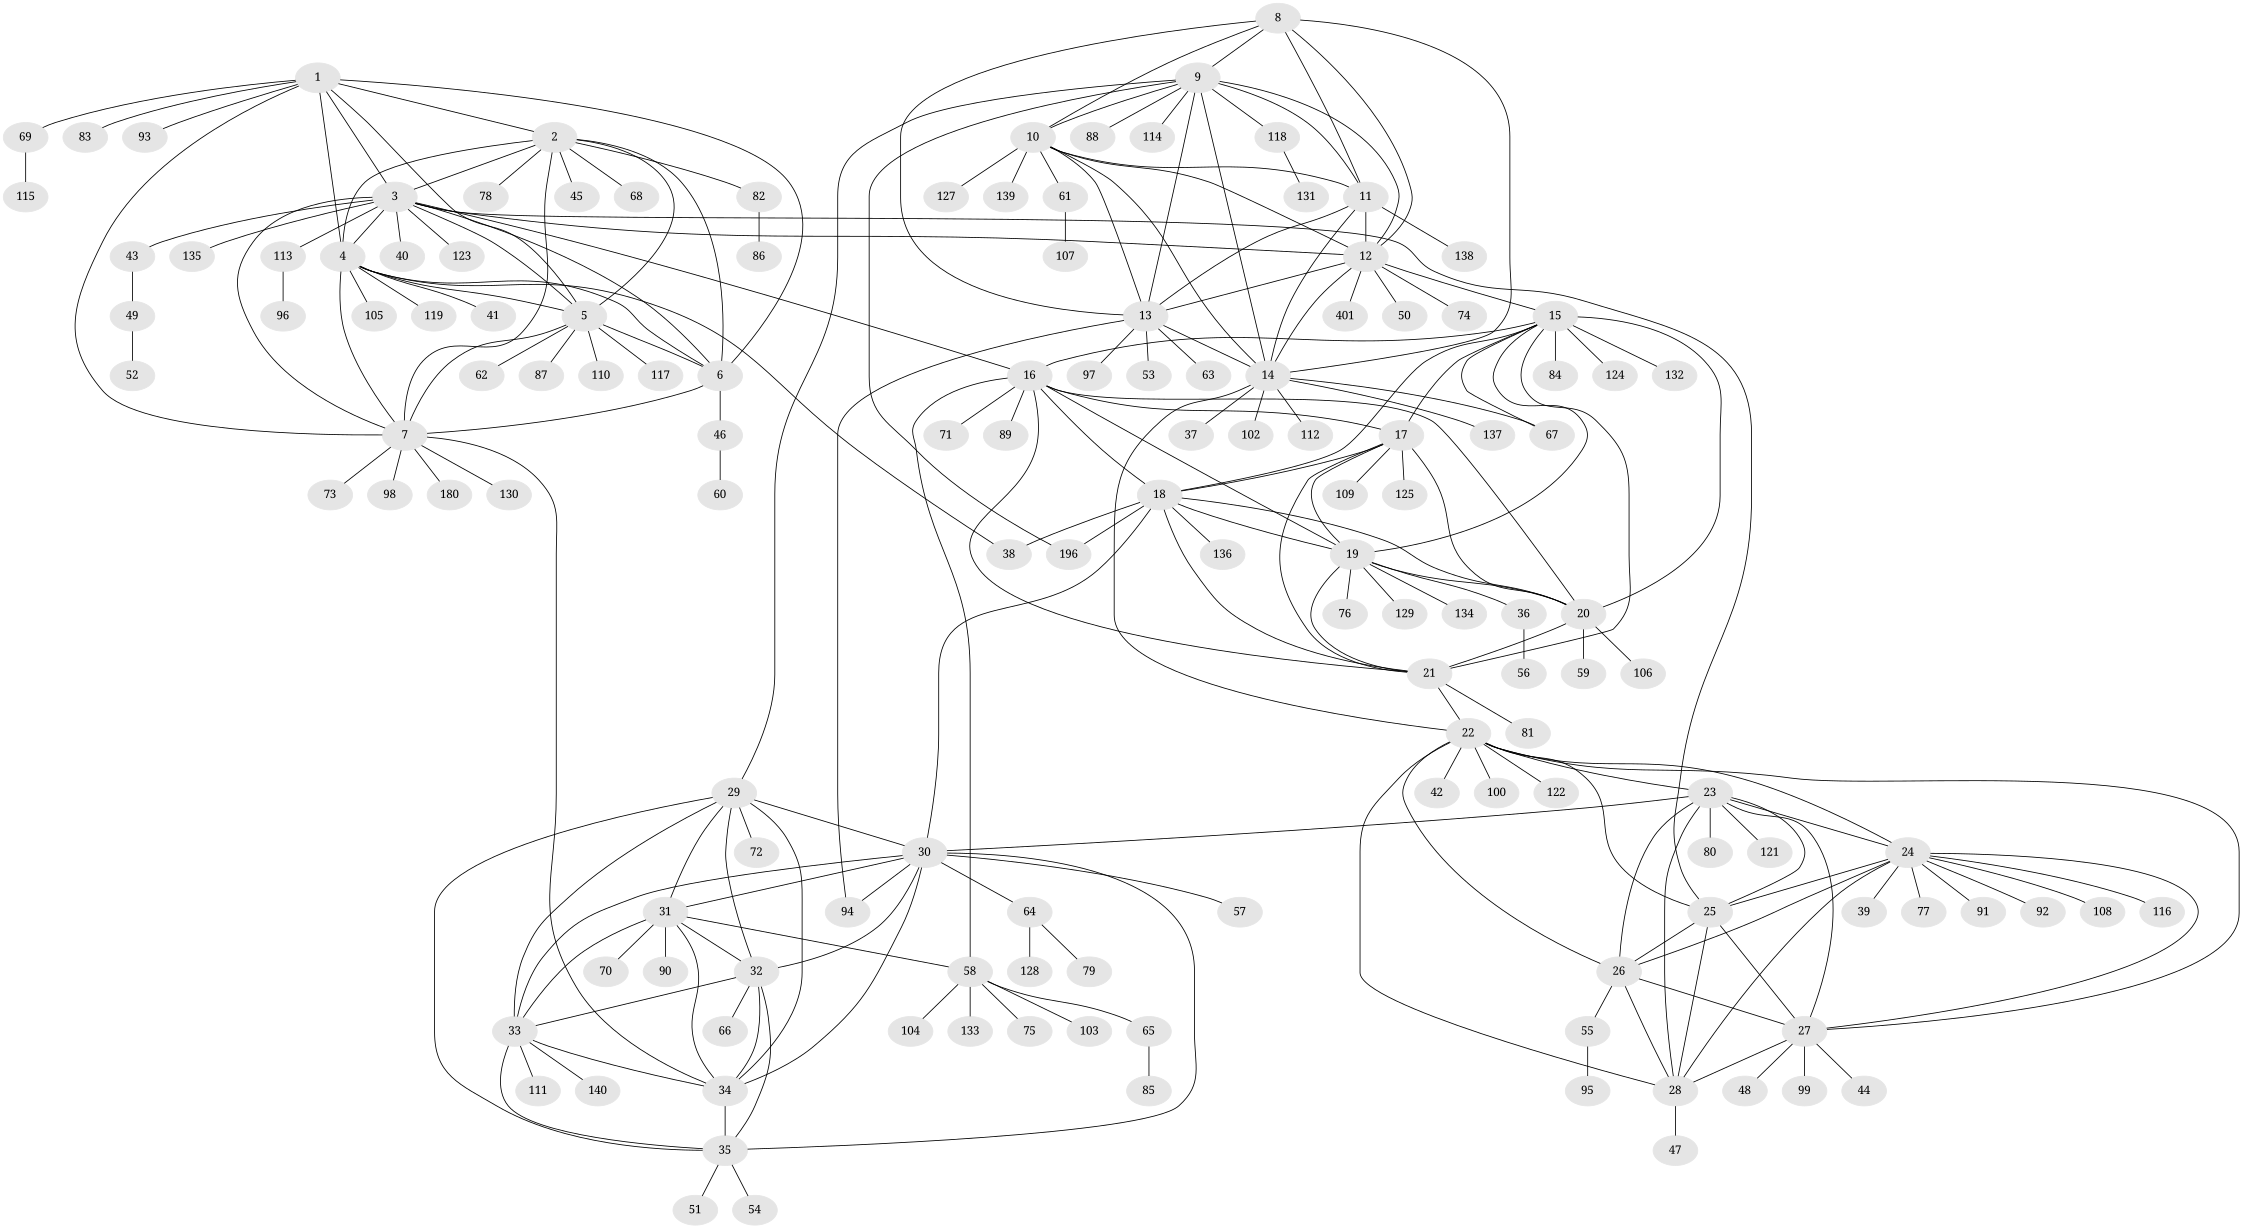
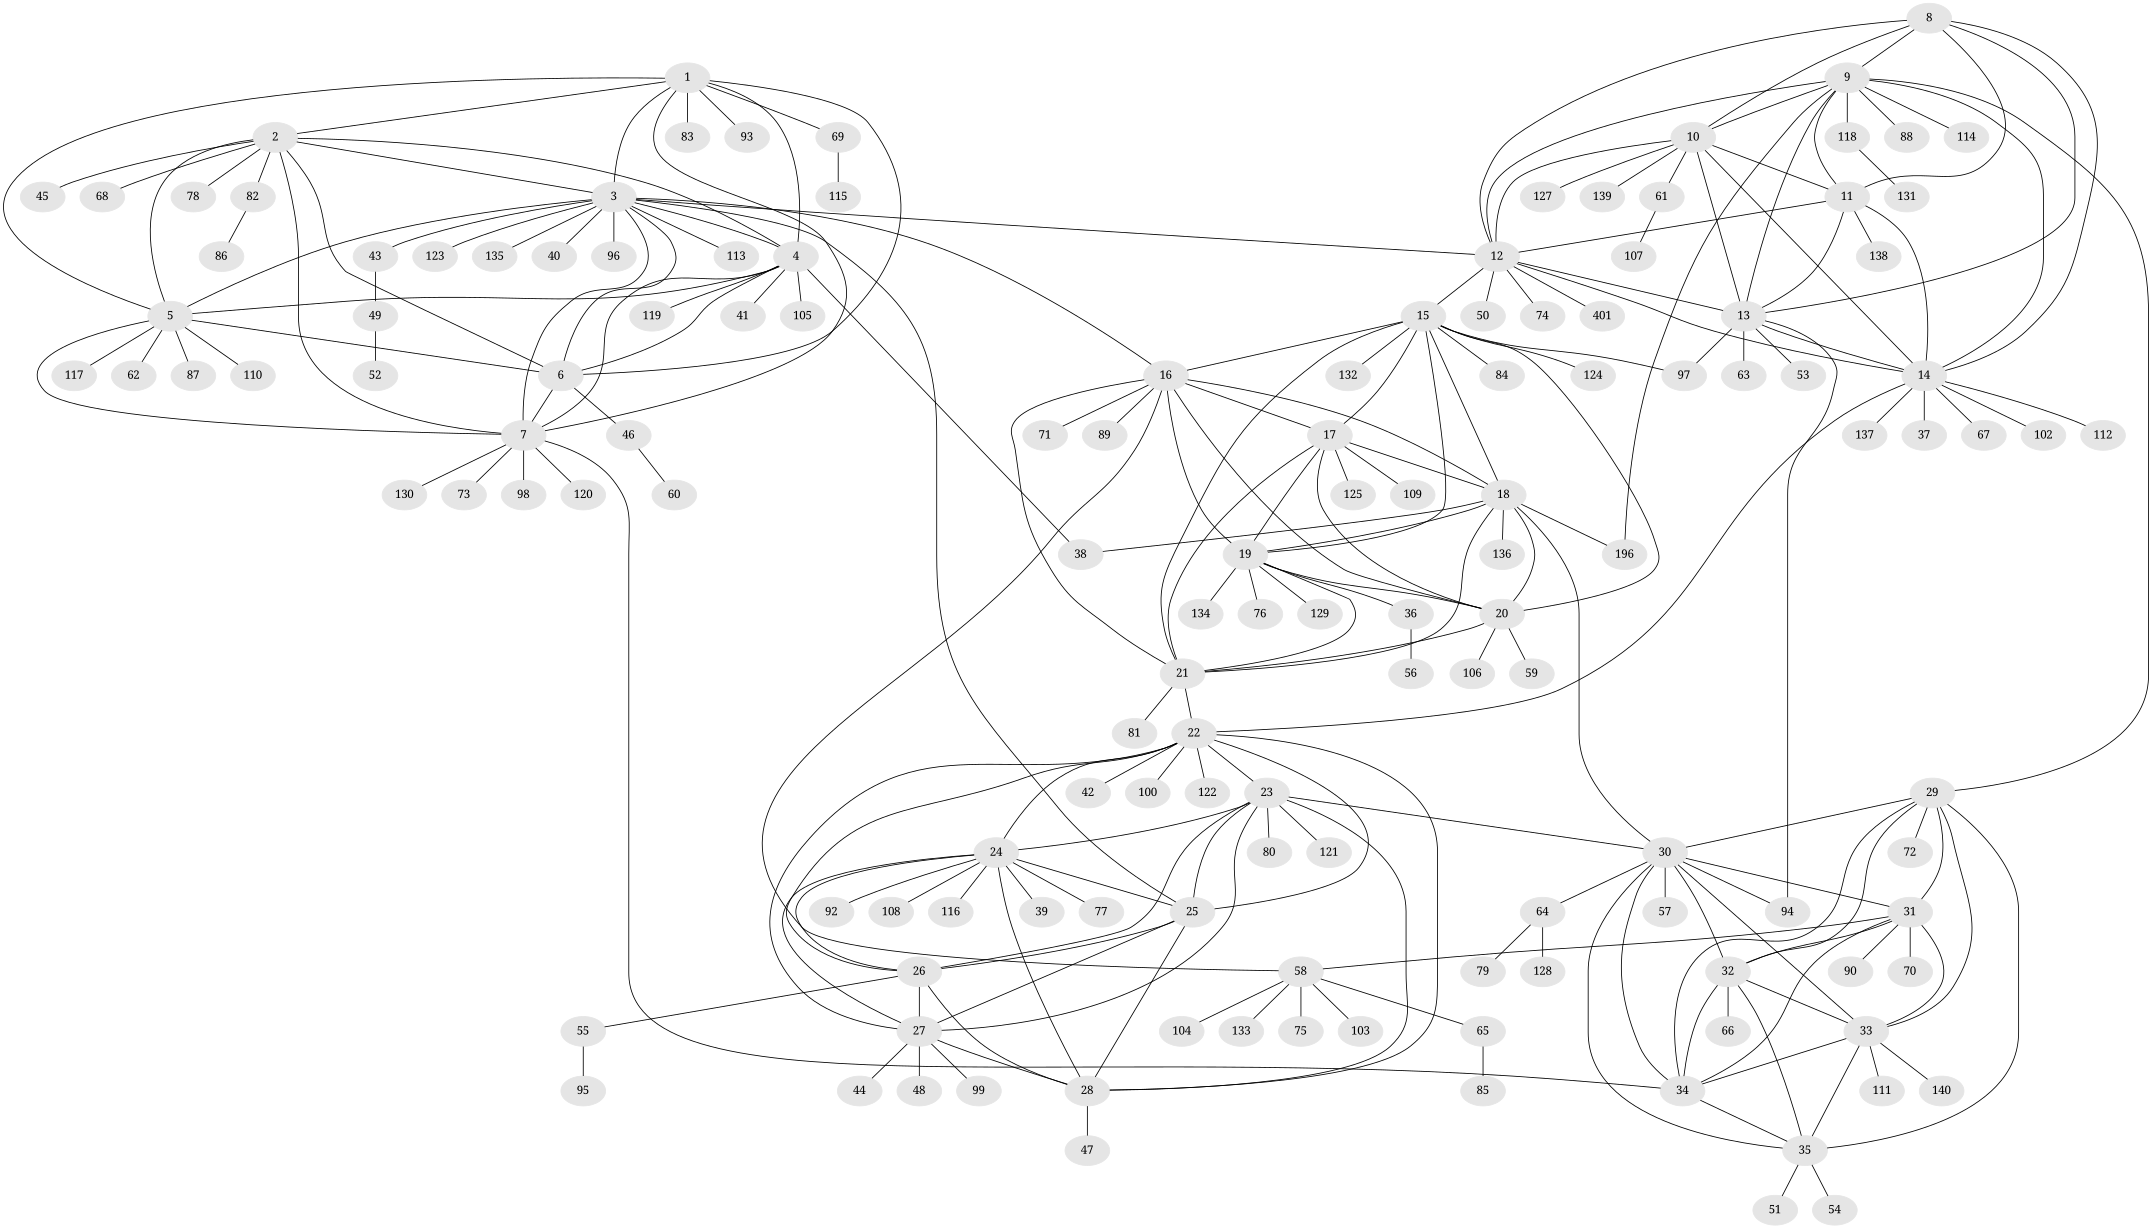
(283, 286) -> (614, 227)
(1462, 374) -> (1551, 350)
(449, 495) -> (583, 495)
(1983, 912) -> none
